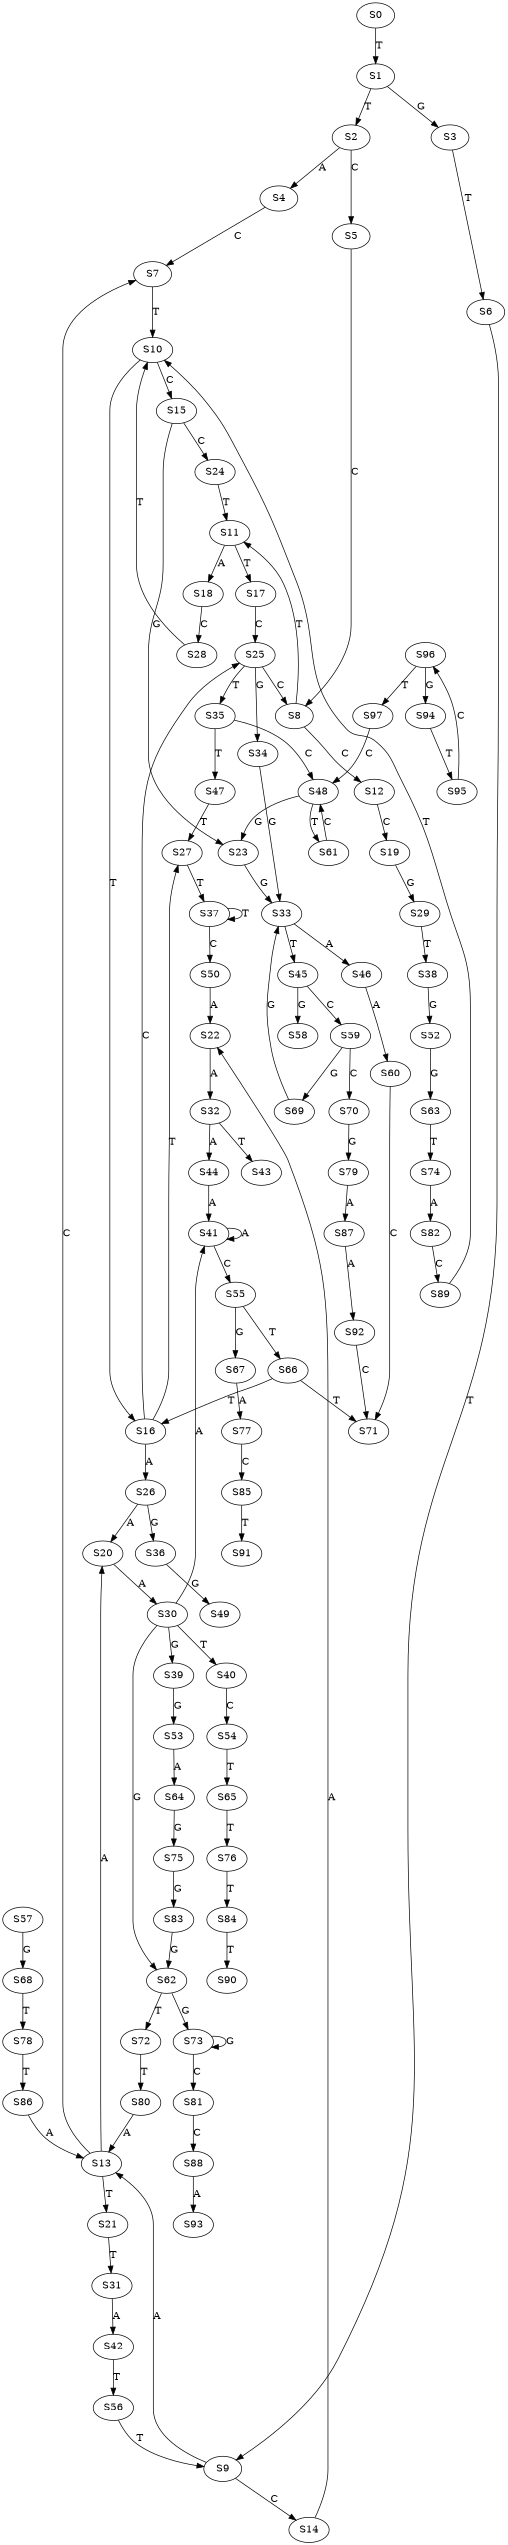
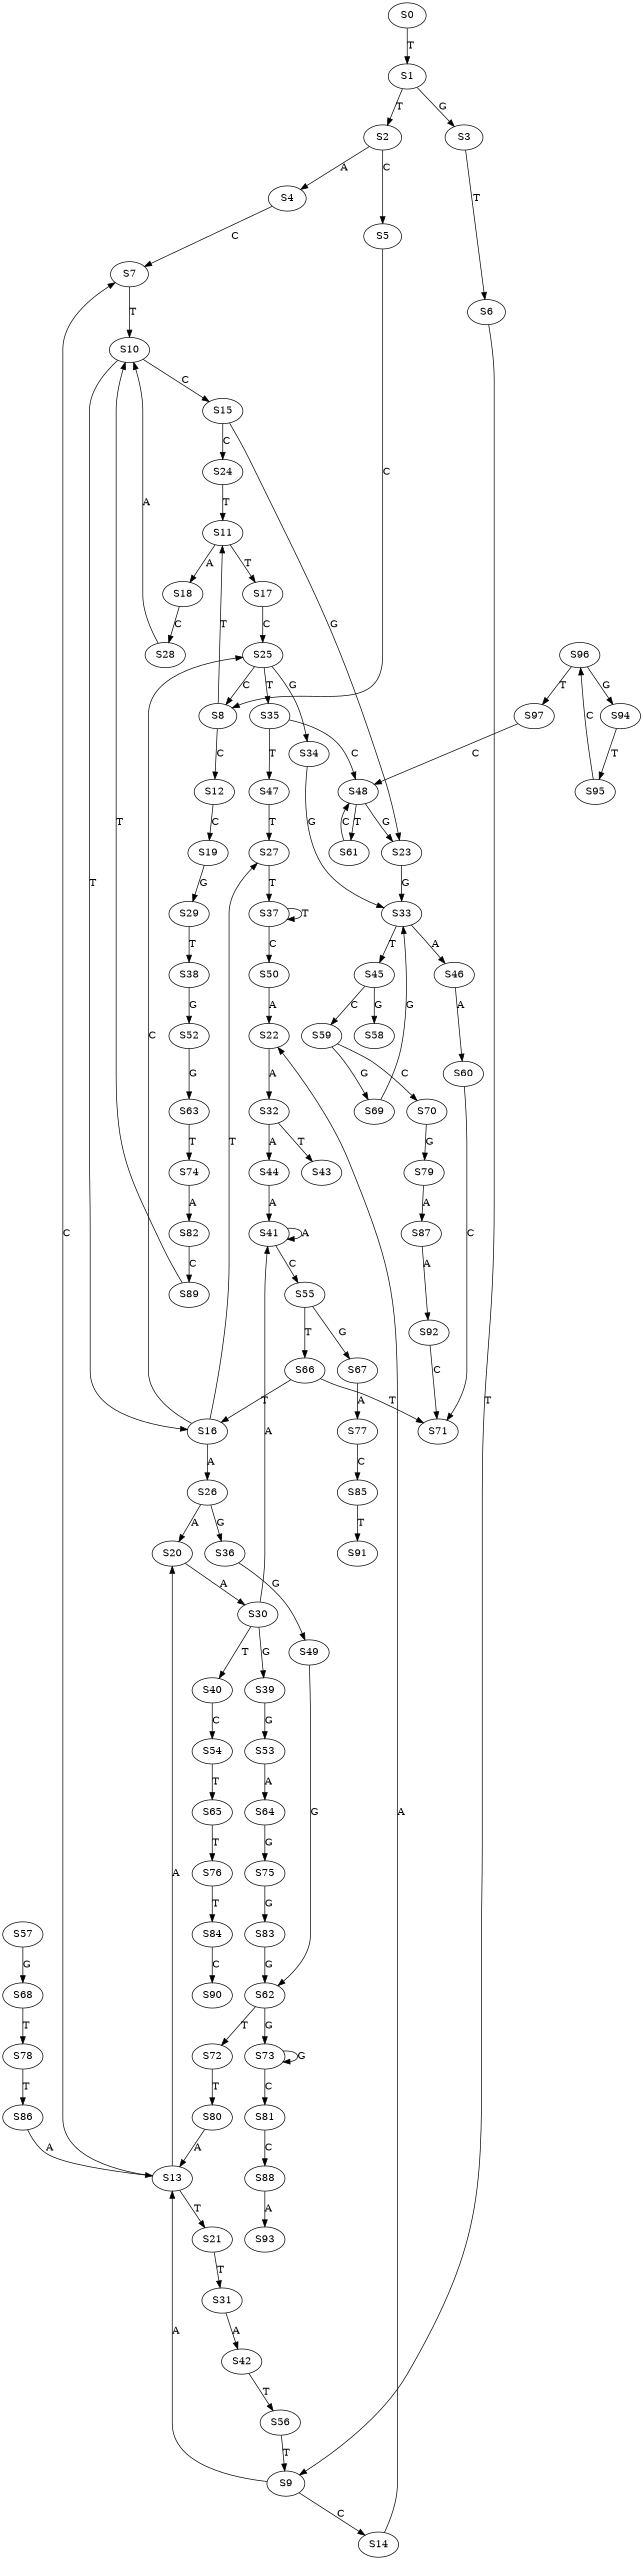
(140, 503) -> (146, 503)
(133, 1794) -> (310, 1828)
(230, 1950) -> (216, 1965)
